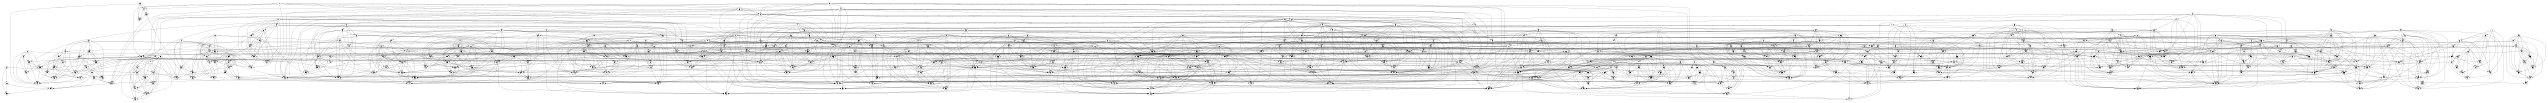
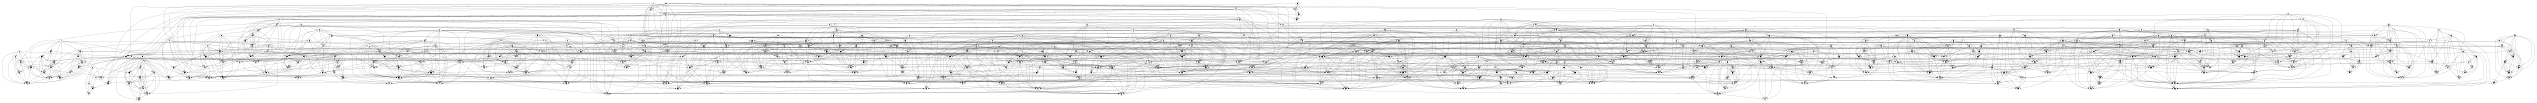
(94, 78) -> none
